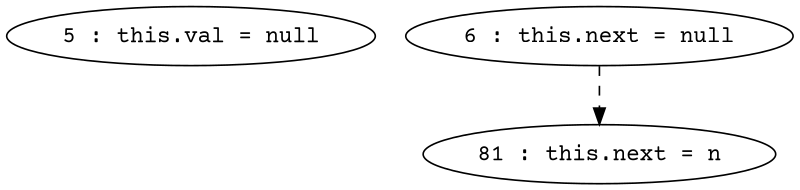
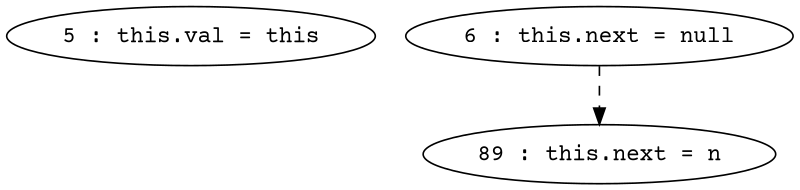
(191, 36) -> (191, 36)
(599, 154) -> (599, 154)
